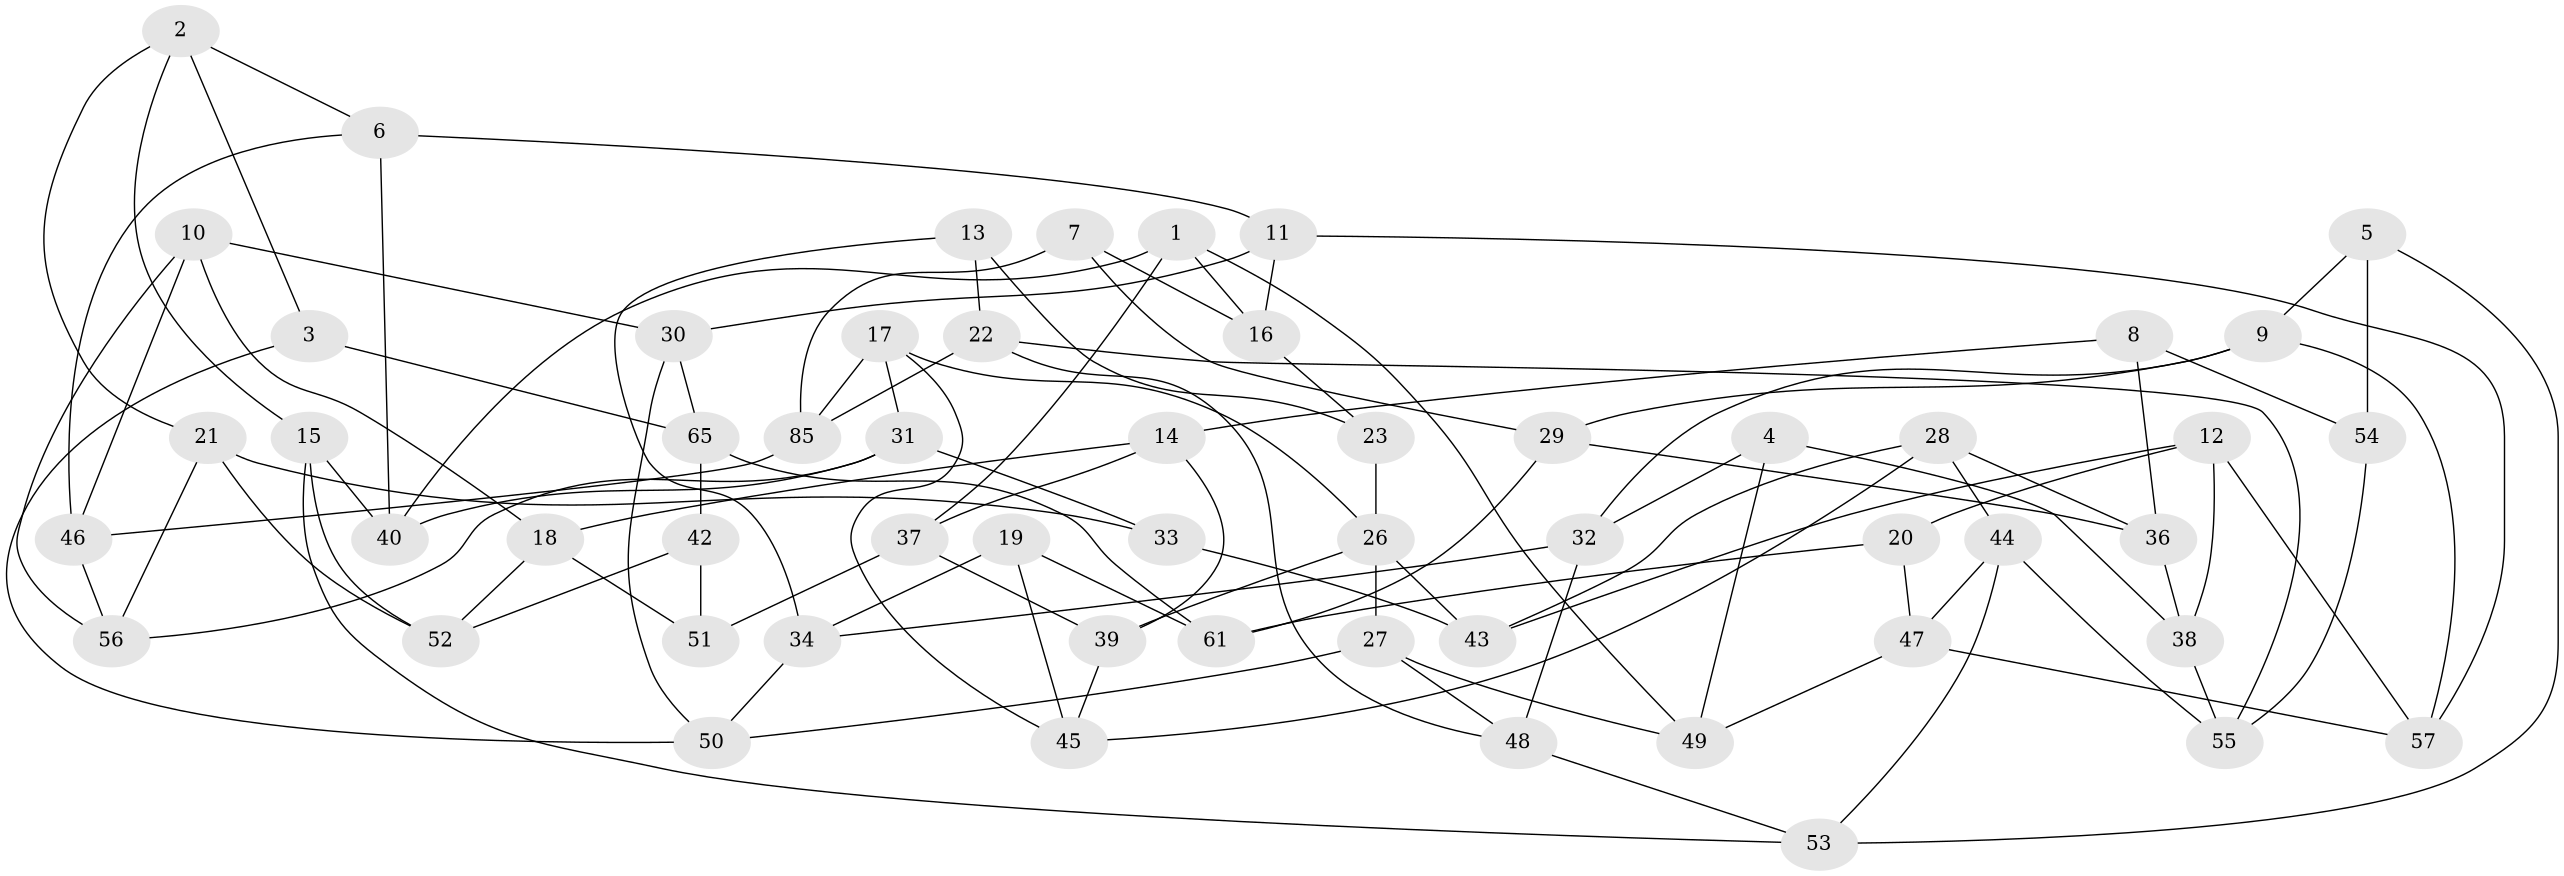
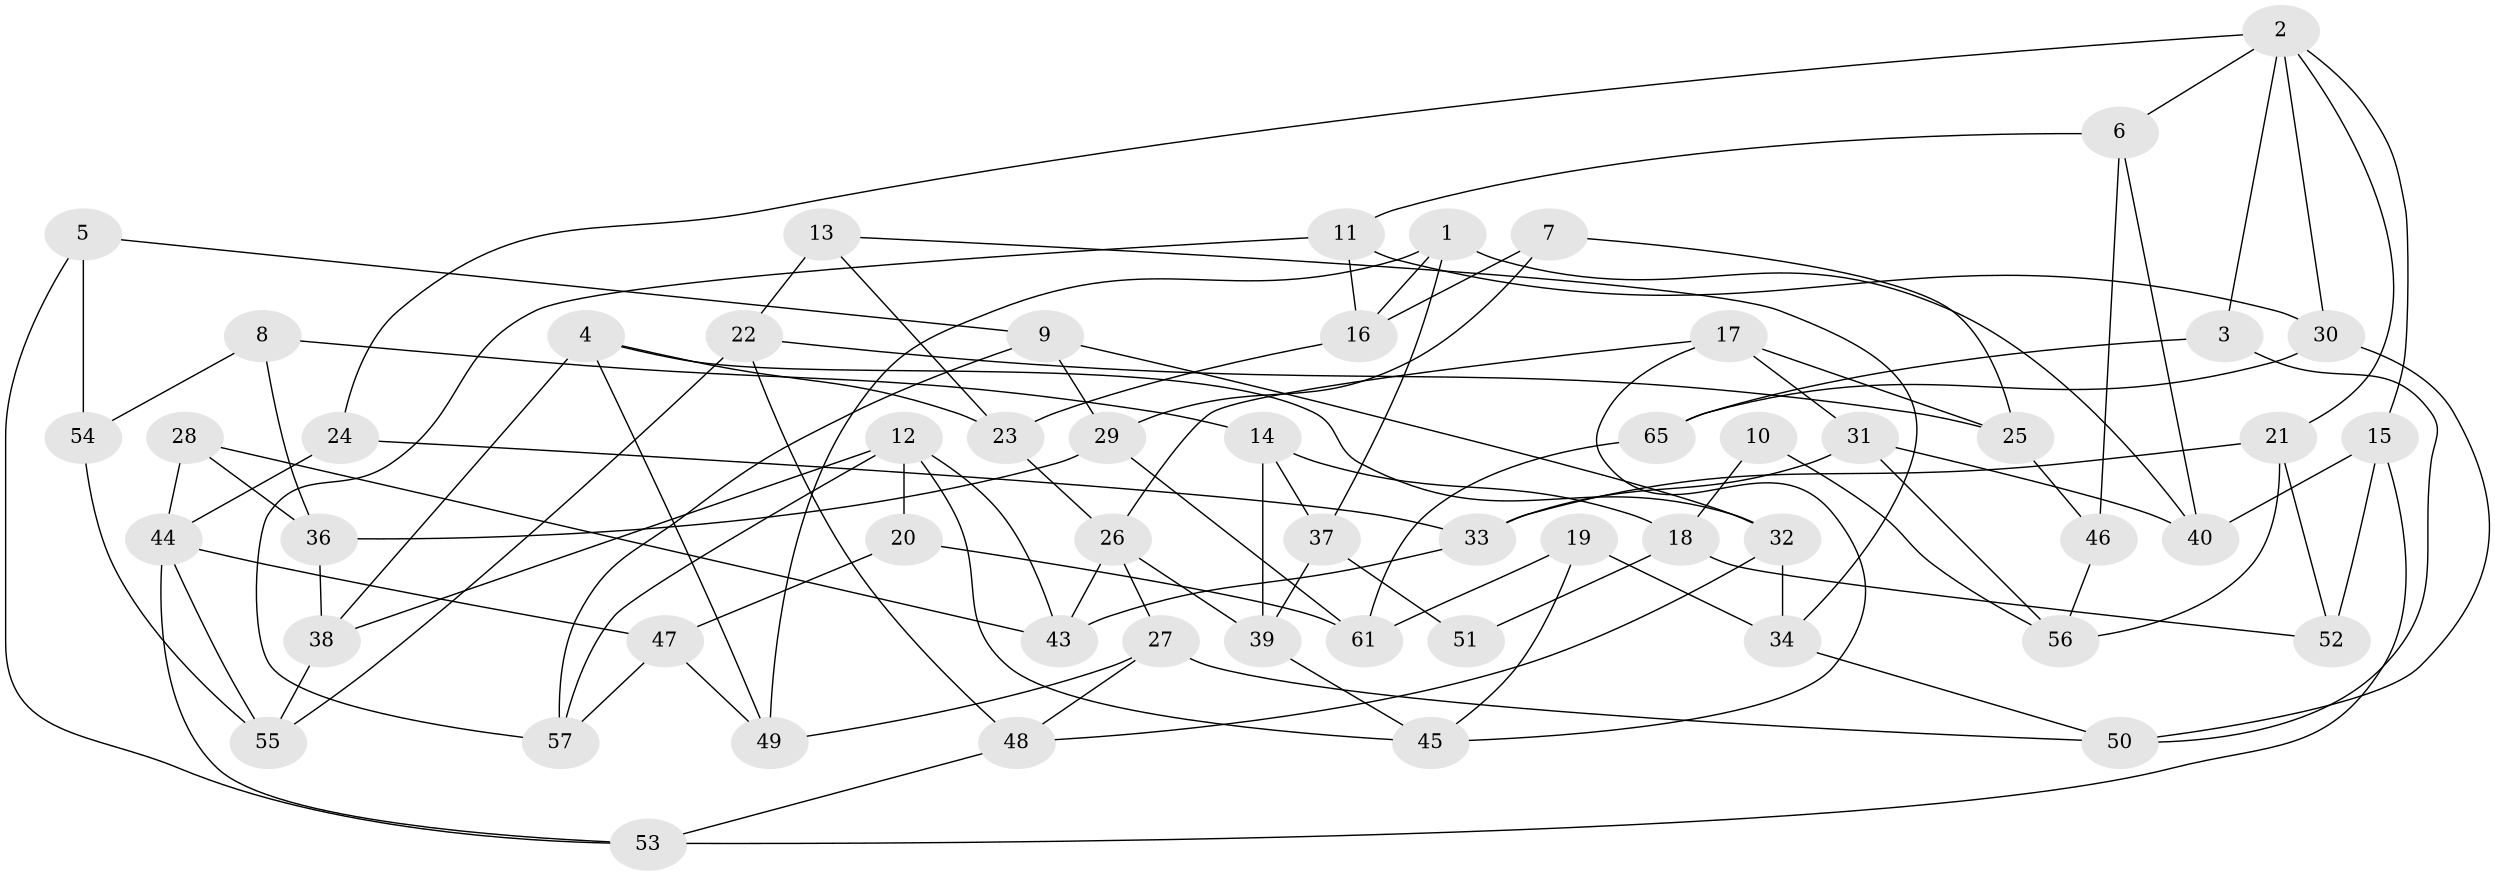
(434, 285) -> (2304, 184)
none -> (800, 379)
(134, 387) -> none
none -> (340, 438)
(802, 438) -> (2016, 438)
(701, 540) -> none
(1533, 665) -> (1070, 695)
